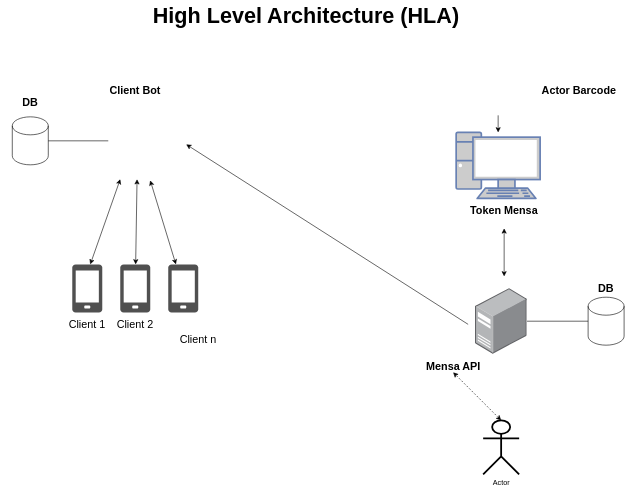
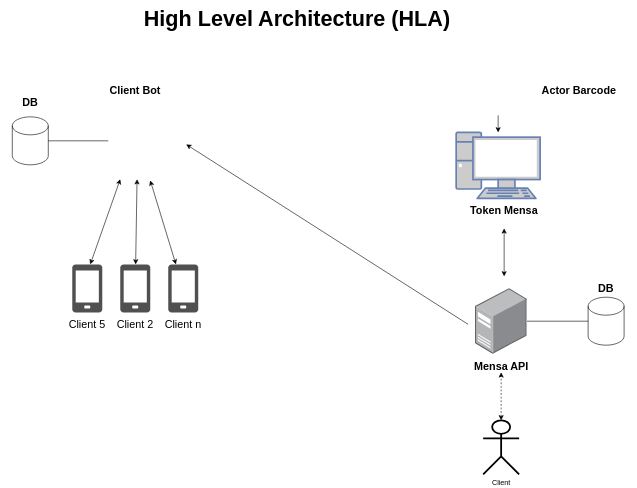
(306, 15) -> (297, 18)
(87, 324) -> (87, 324)
(198, 339) -> (183, 324)
(453, 366) -> (501, 366)
(502, 483) -> (502, 483)
